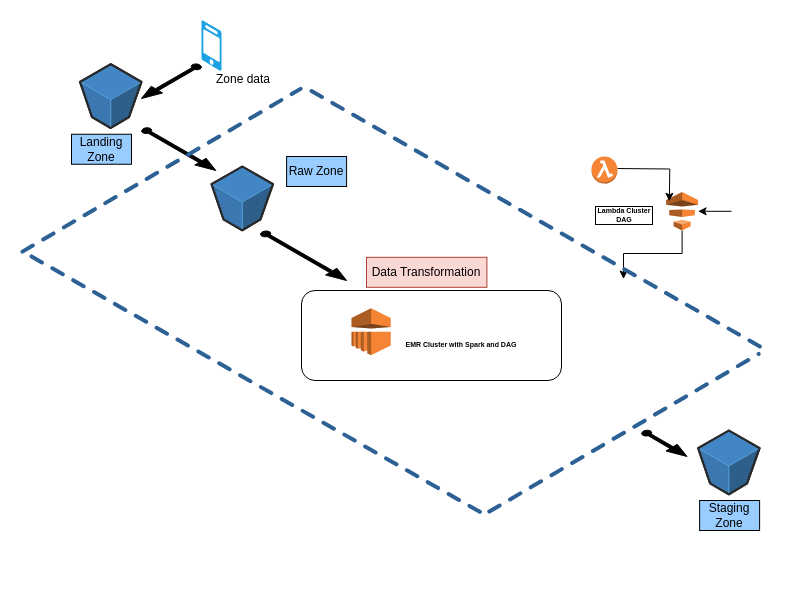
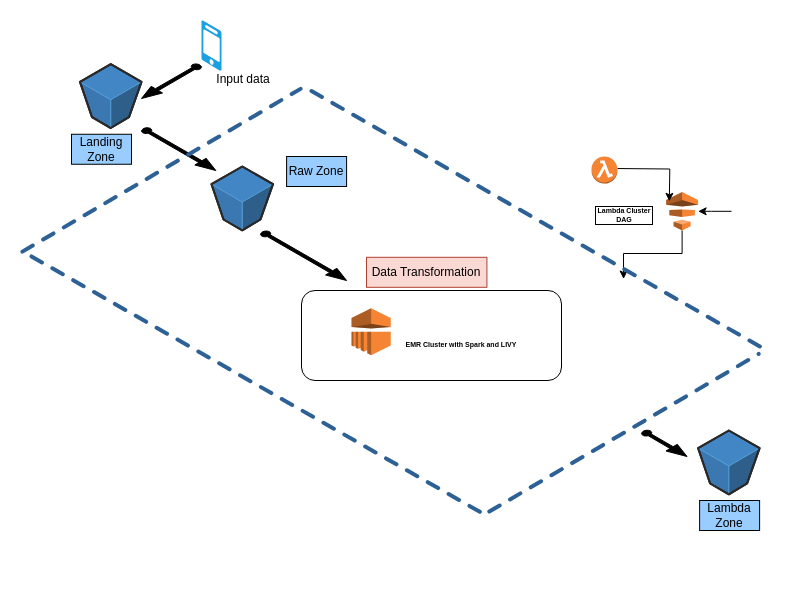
(244, 80) -> (244, 80)
(462, 346) -> (462, 346)
(730, 516) -> (730, 516)
